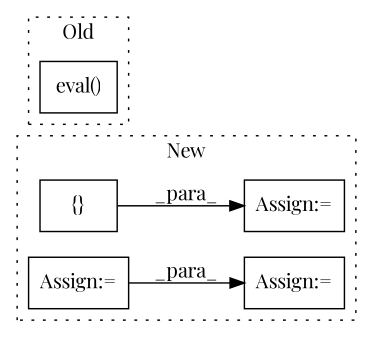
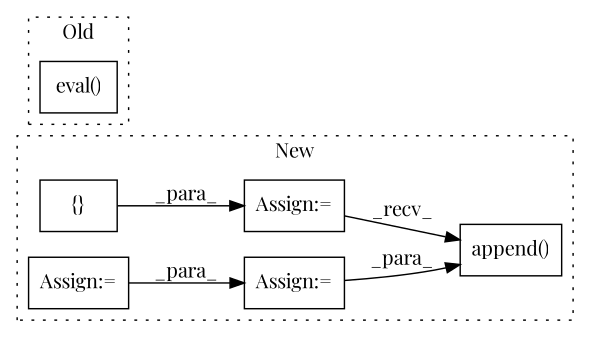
none -> (511, 250)
